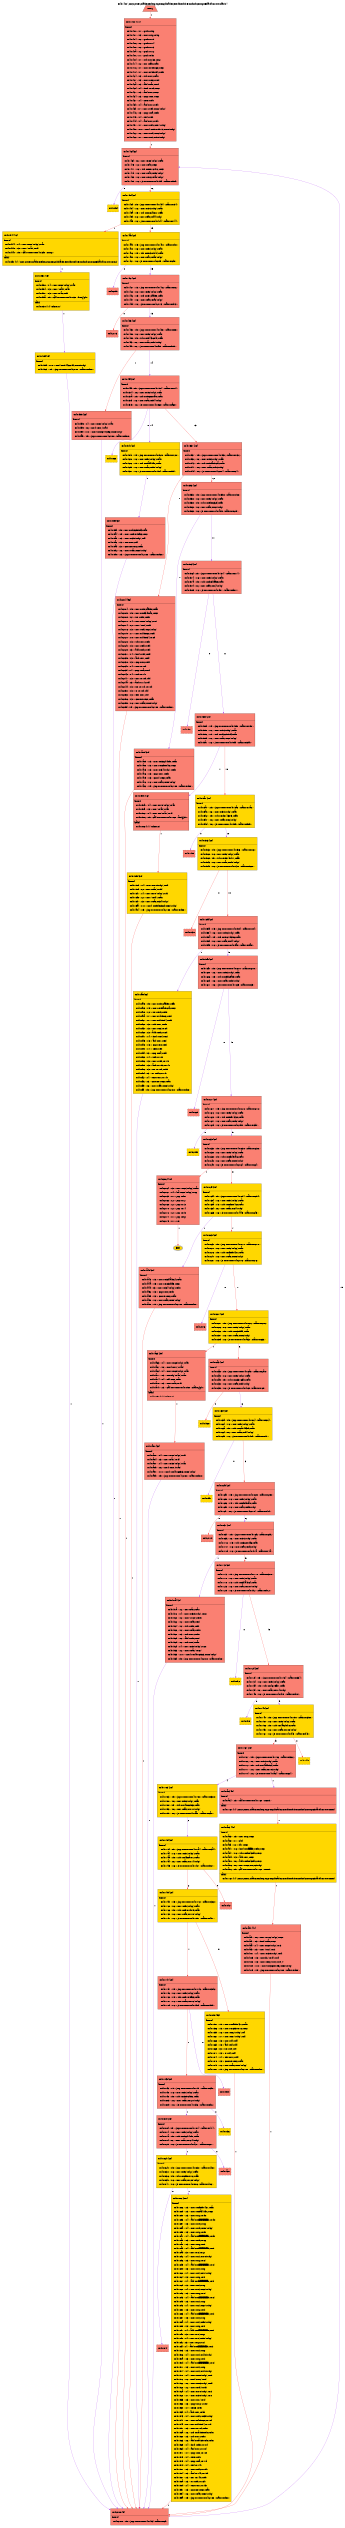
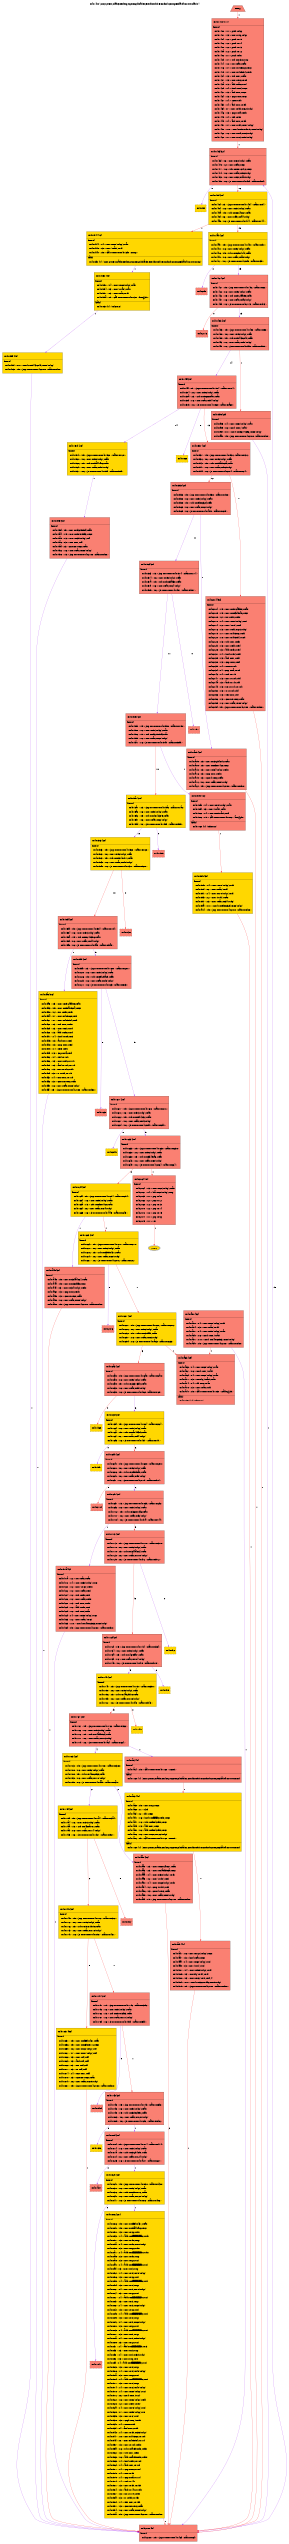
(178, 1248) -> (154, 1248)
(175, 1421) -> (210, 1350)
none -> (163, 1878)
